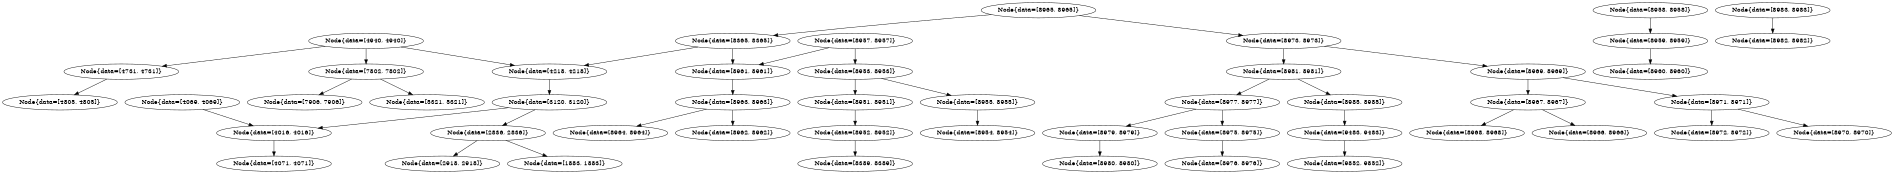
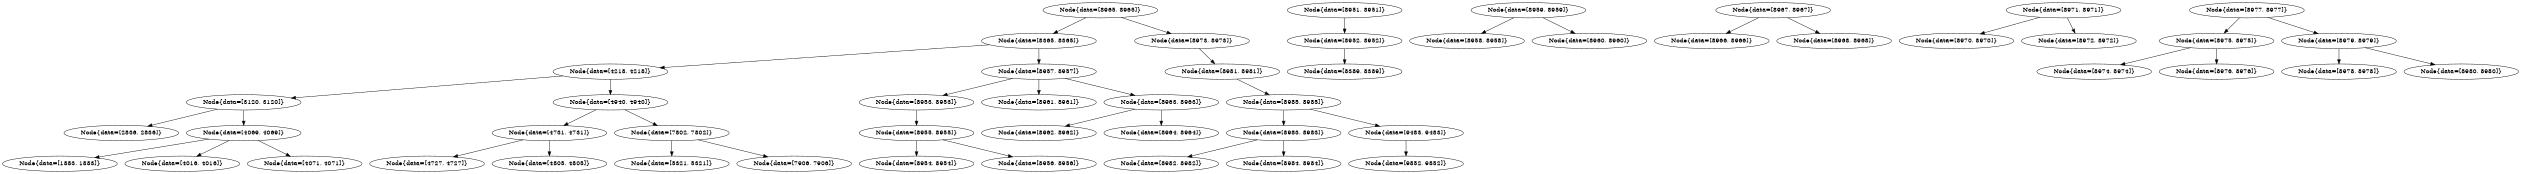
(1650, 23) -> (1500, 25)
(733, 54) -> (1039, 54)
(456, 56) -> (610, 85)
(1528, 72) -> none
none -> (2094, 72)
none -> (2339, 72)
(733, 85) -> (1098, 86)
(855, 85) -> none
(1255, 86) -> none
none -> (1284, 116)
(415, 118) -> (244, 116)
(274, 146) -> (272, 147)
(524, 148) -> (154, 148)
none -> (427, 164)
(442, 164) -> none
none -> (1039, 164)
none -> (1284, 164)
